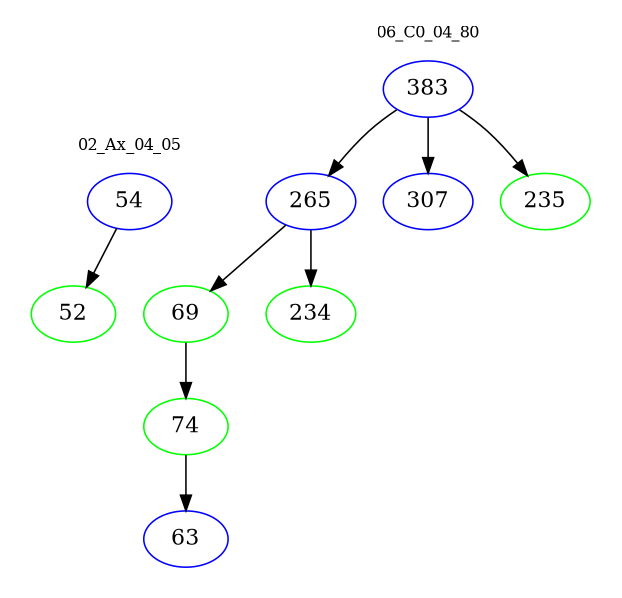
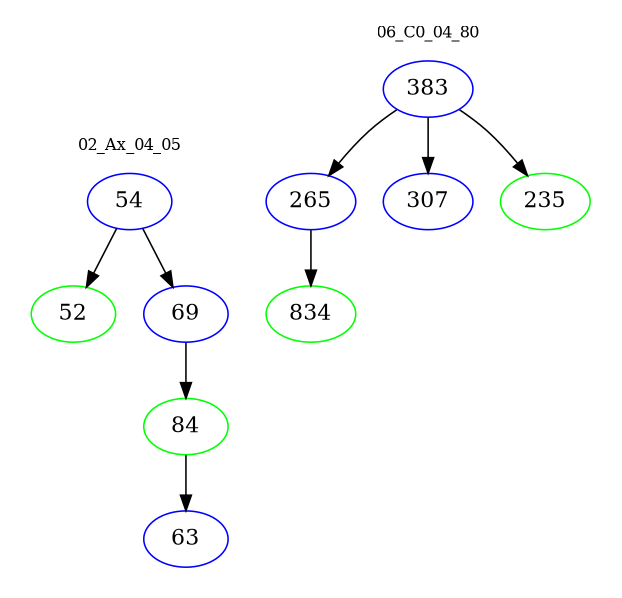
(264, 245) -> (154, 251)
(186, 314) -> (186, 314)
(311, 314) -> (311, 314)
(186, 427) -> (186, 427)
